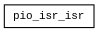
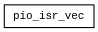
(49, 16) -> (49, 16)
